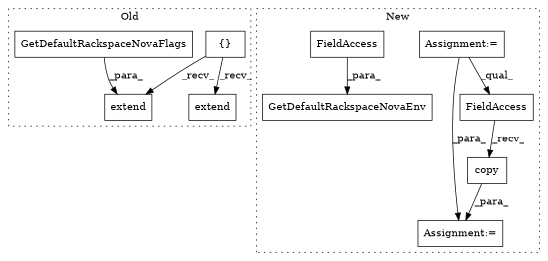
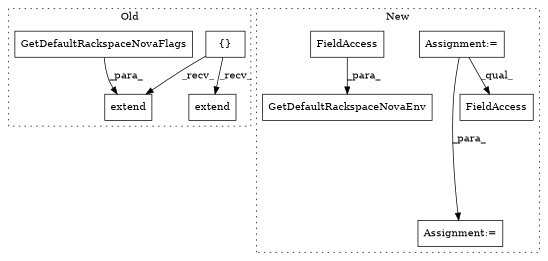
(487, 170) -> none
